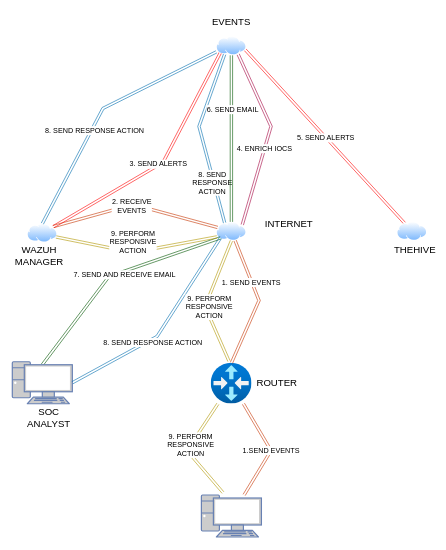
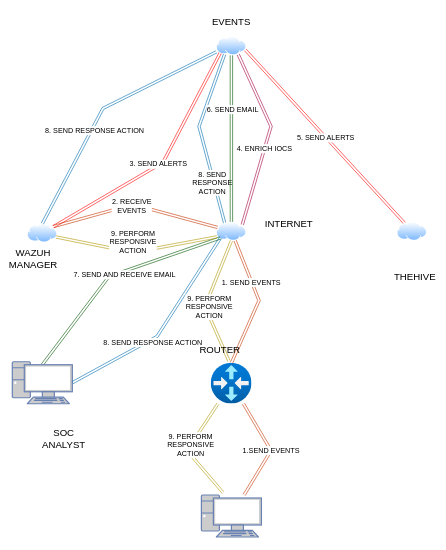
(415, 250) -> (415, 277)
(39, 255) -> (33, 258)
(277, 383) -> (220, 350)
(49, 417) -> (64, 438)
